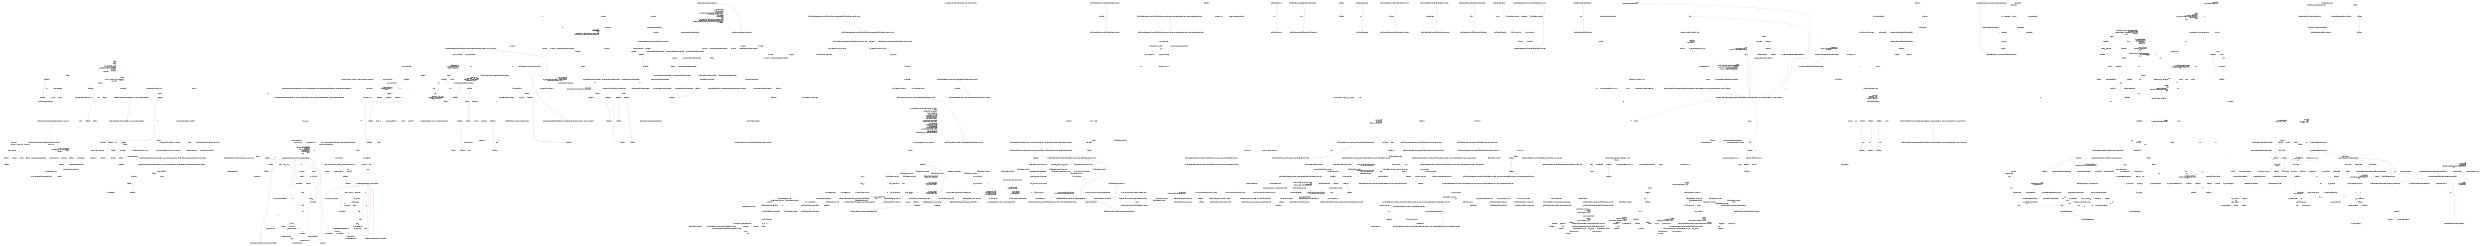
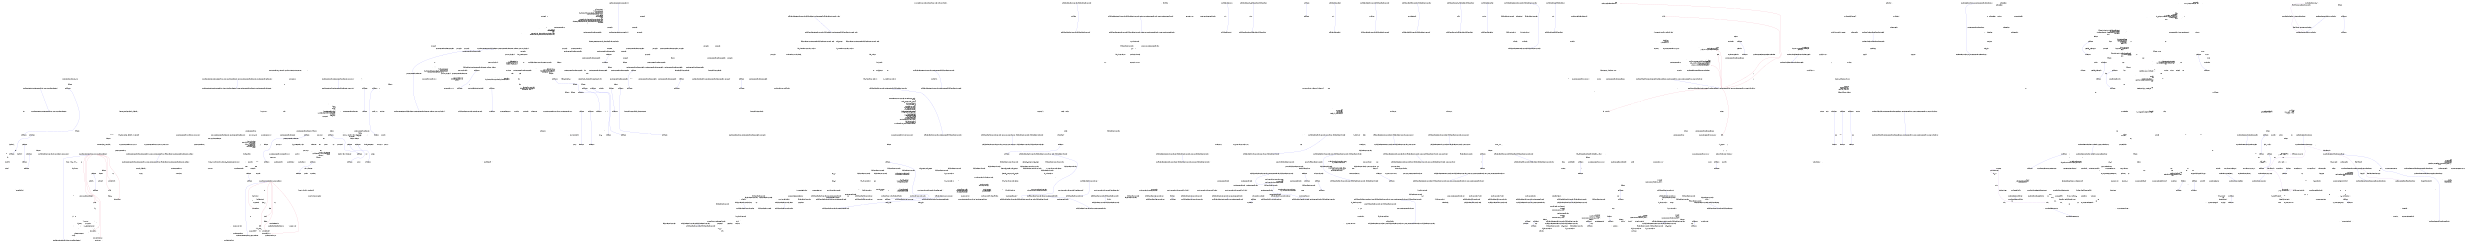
(53, 98) -> none
